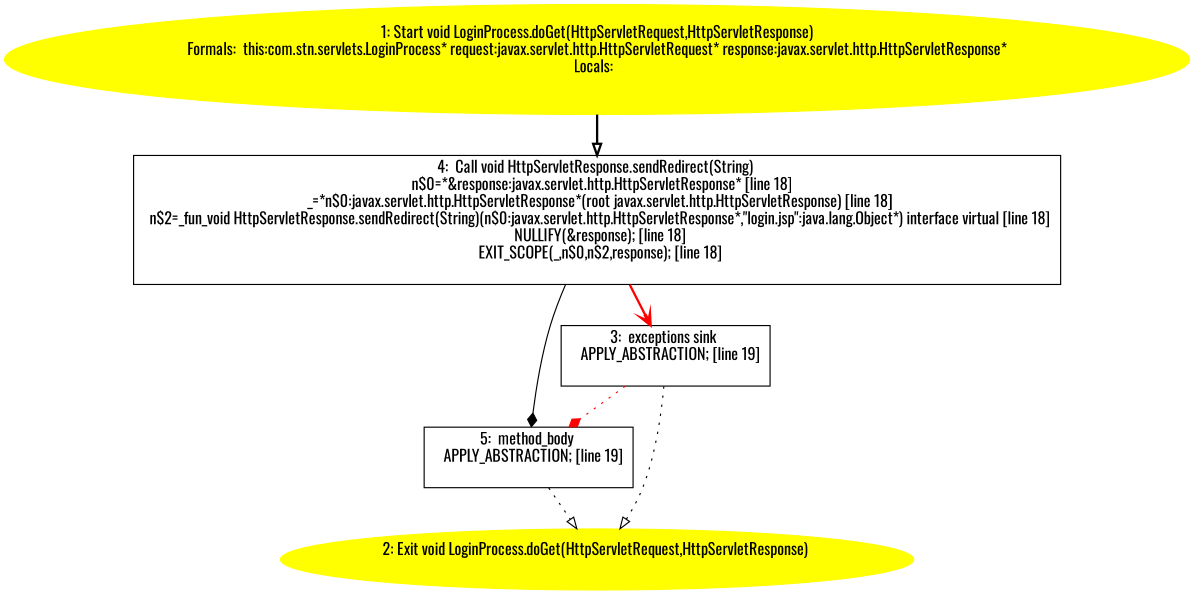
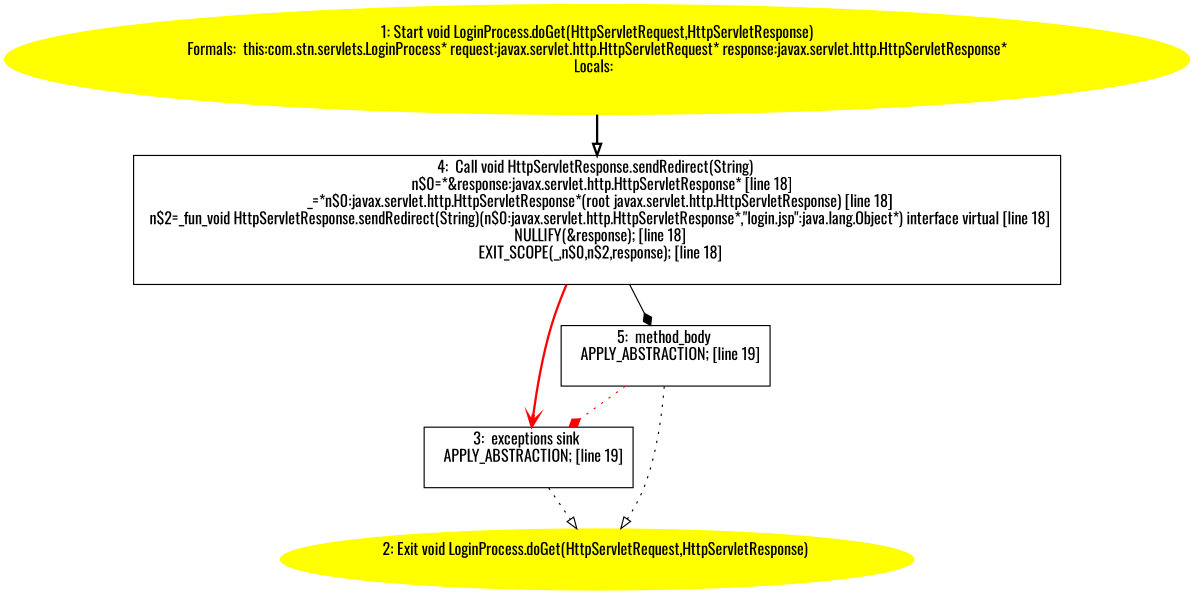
(603, 403) -> (603, 403)
